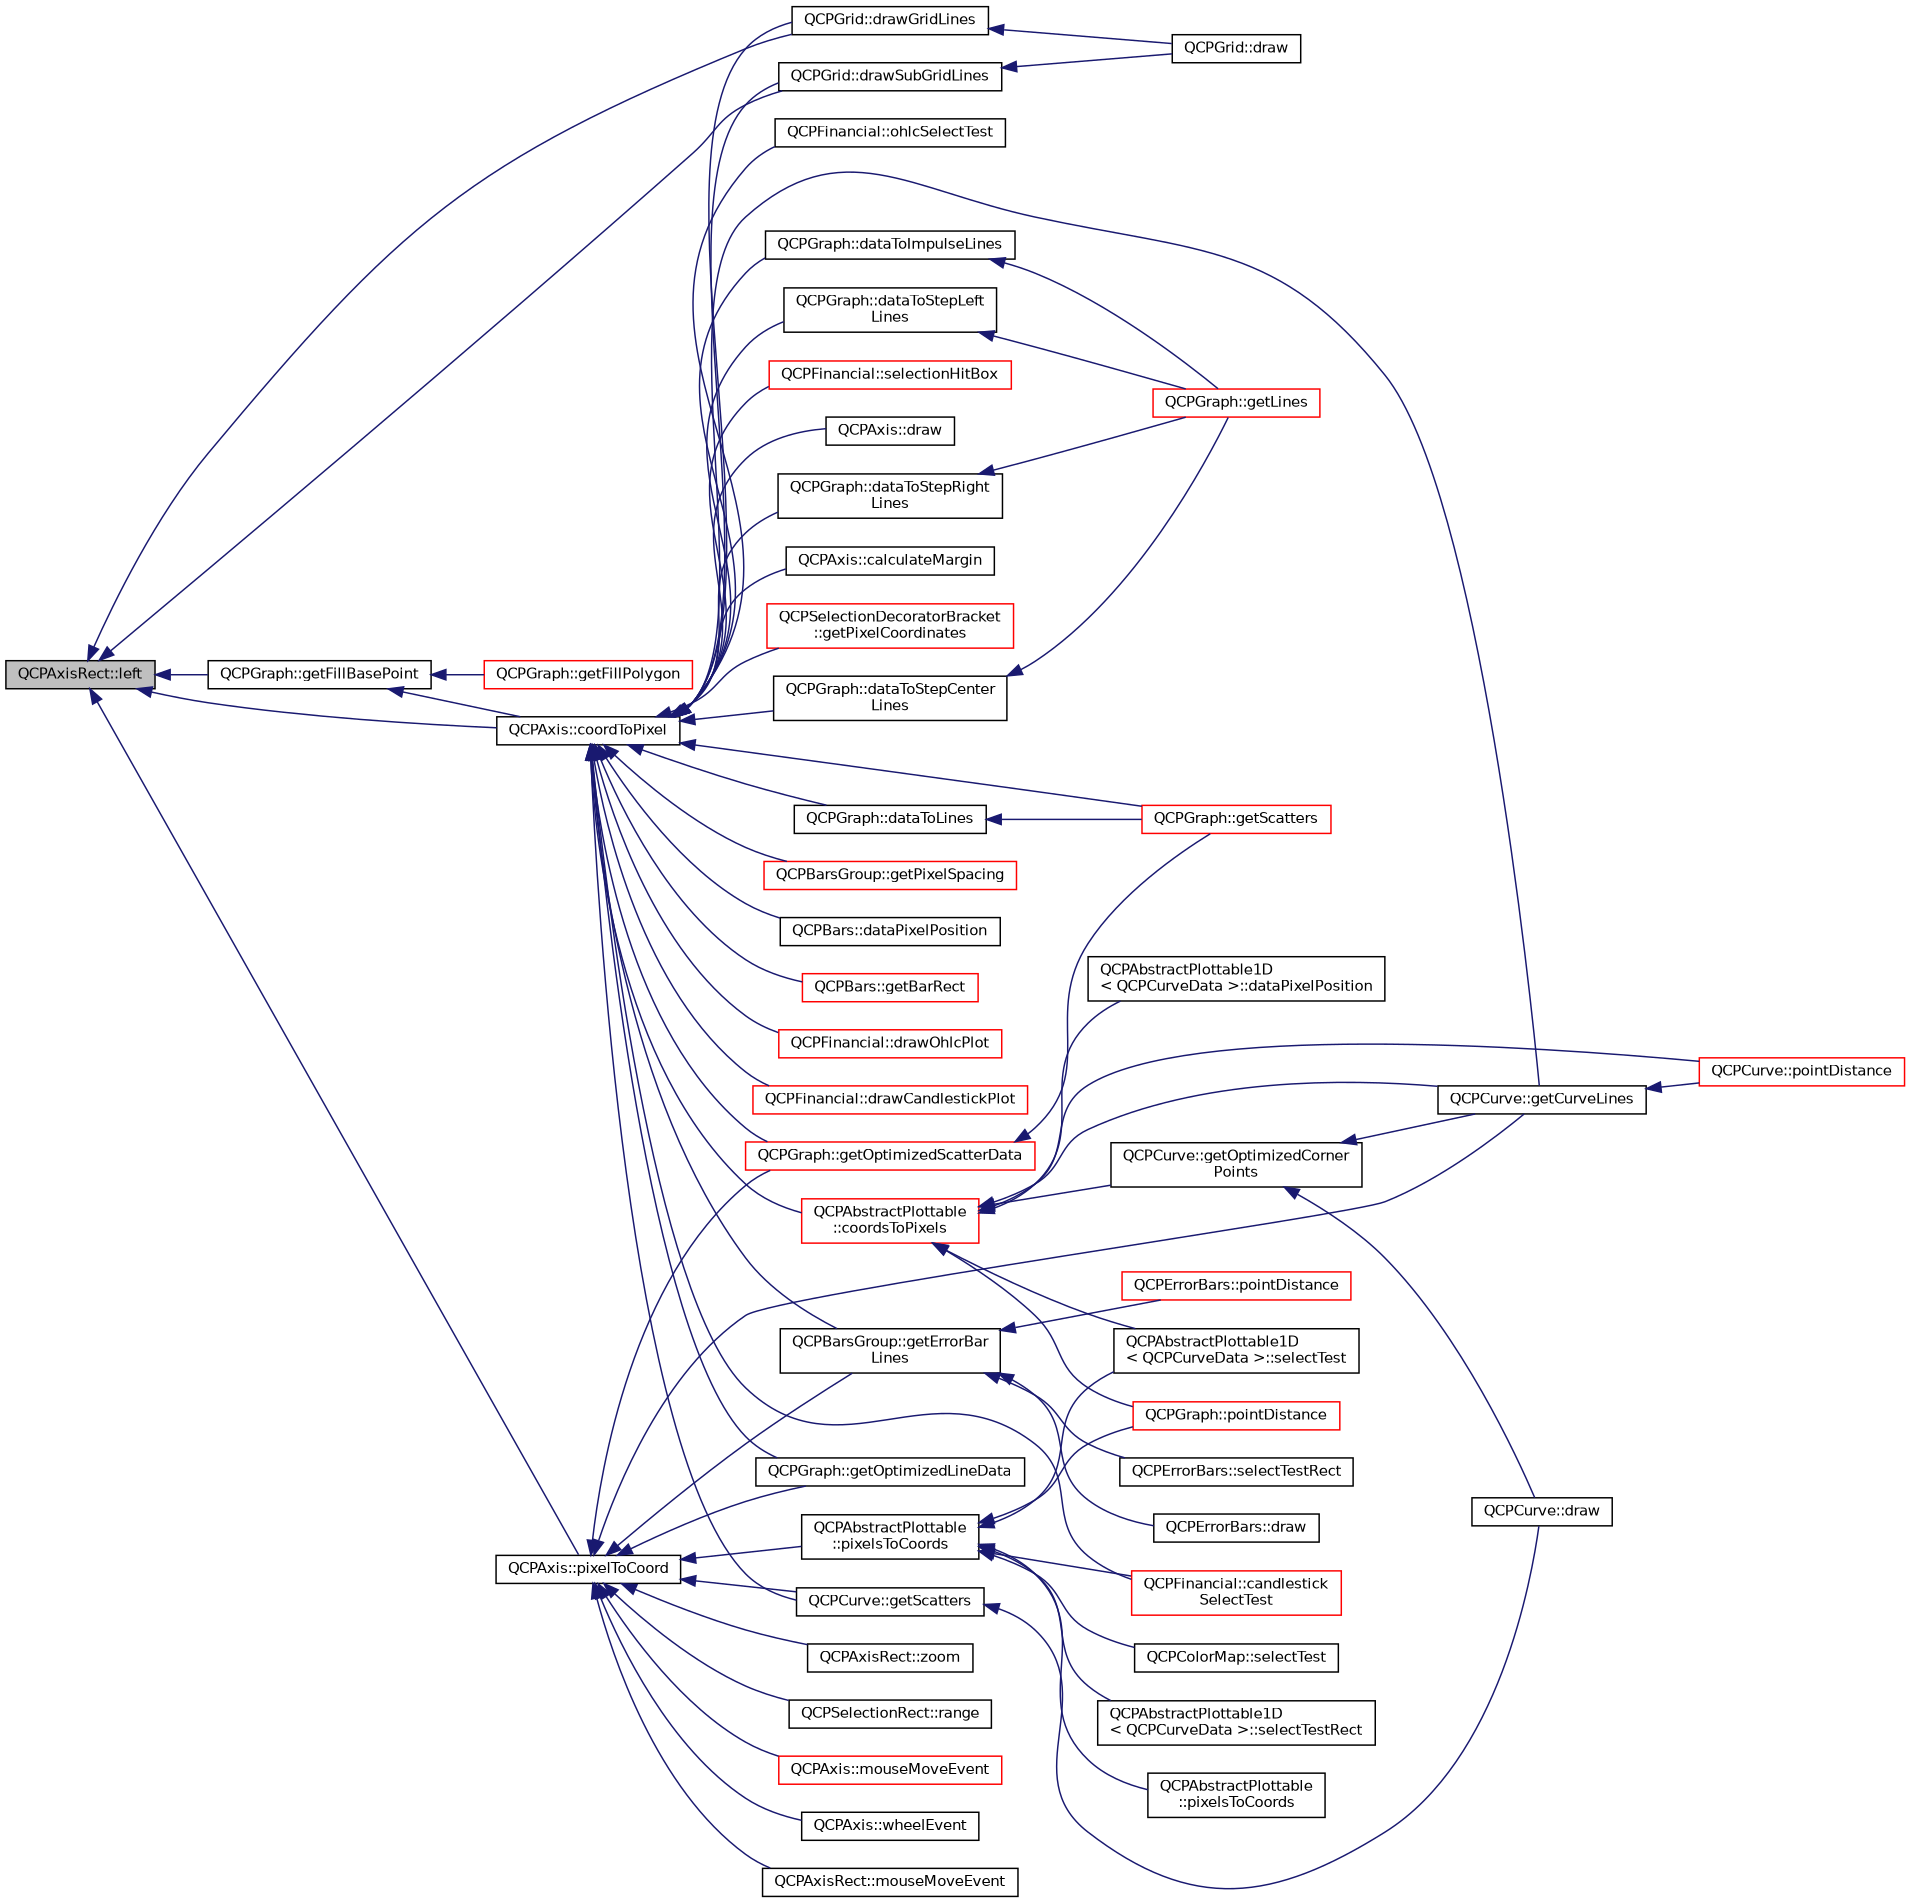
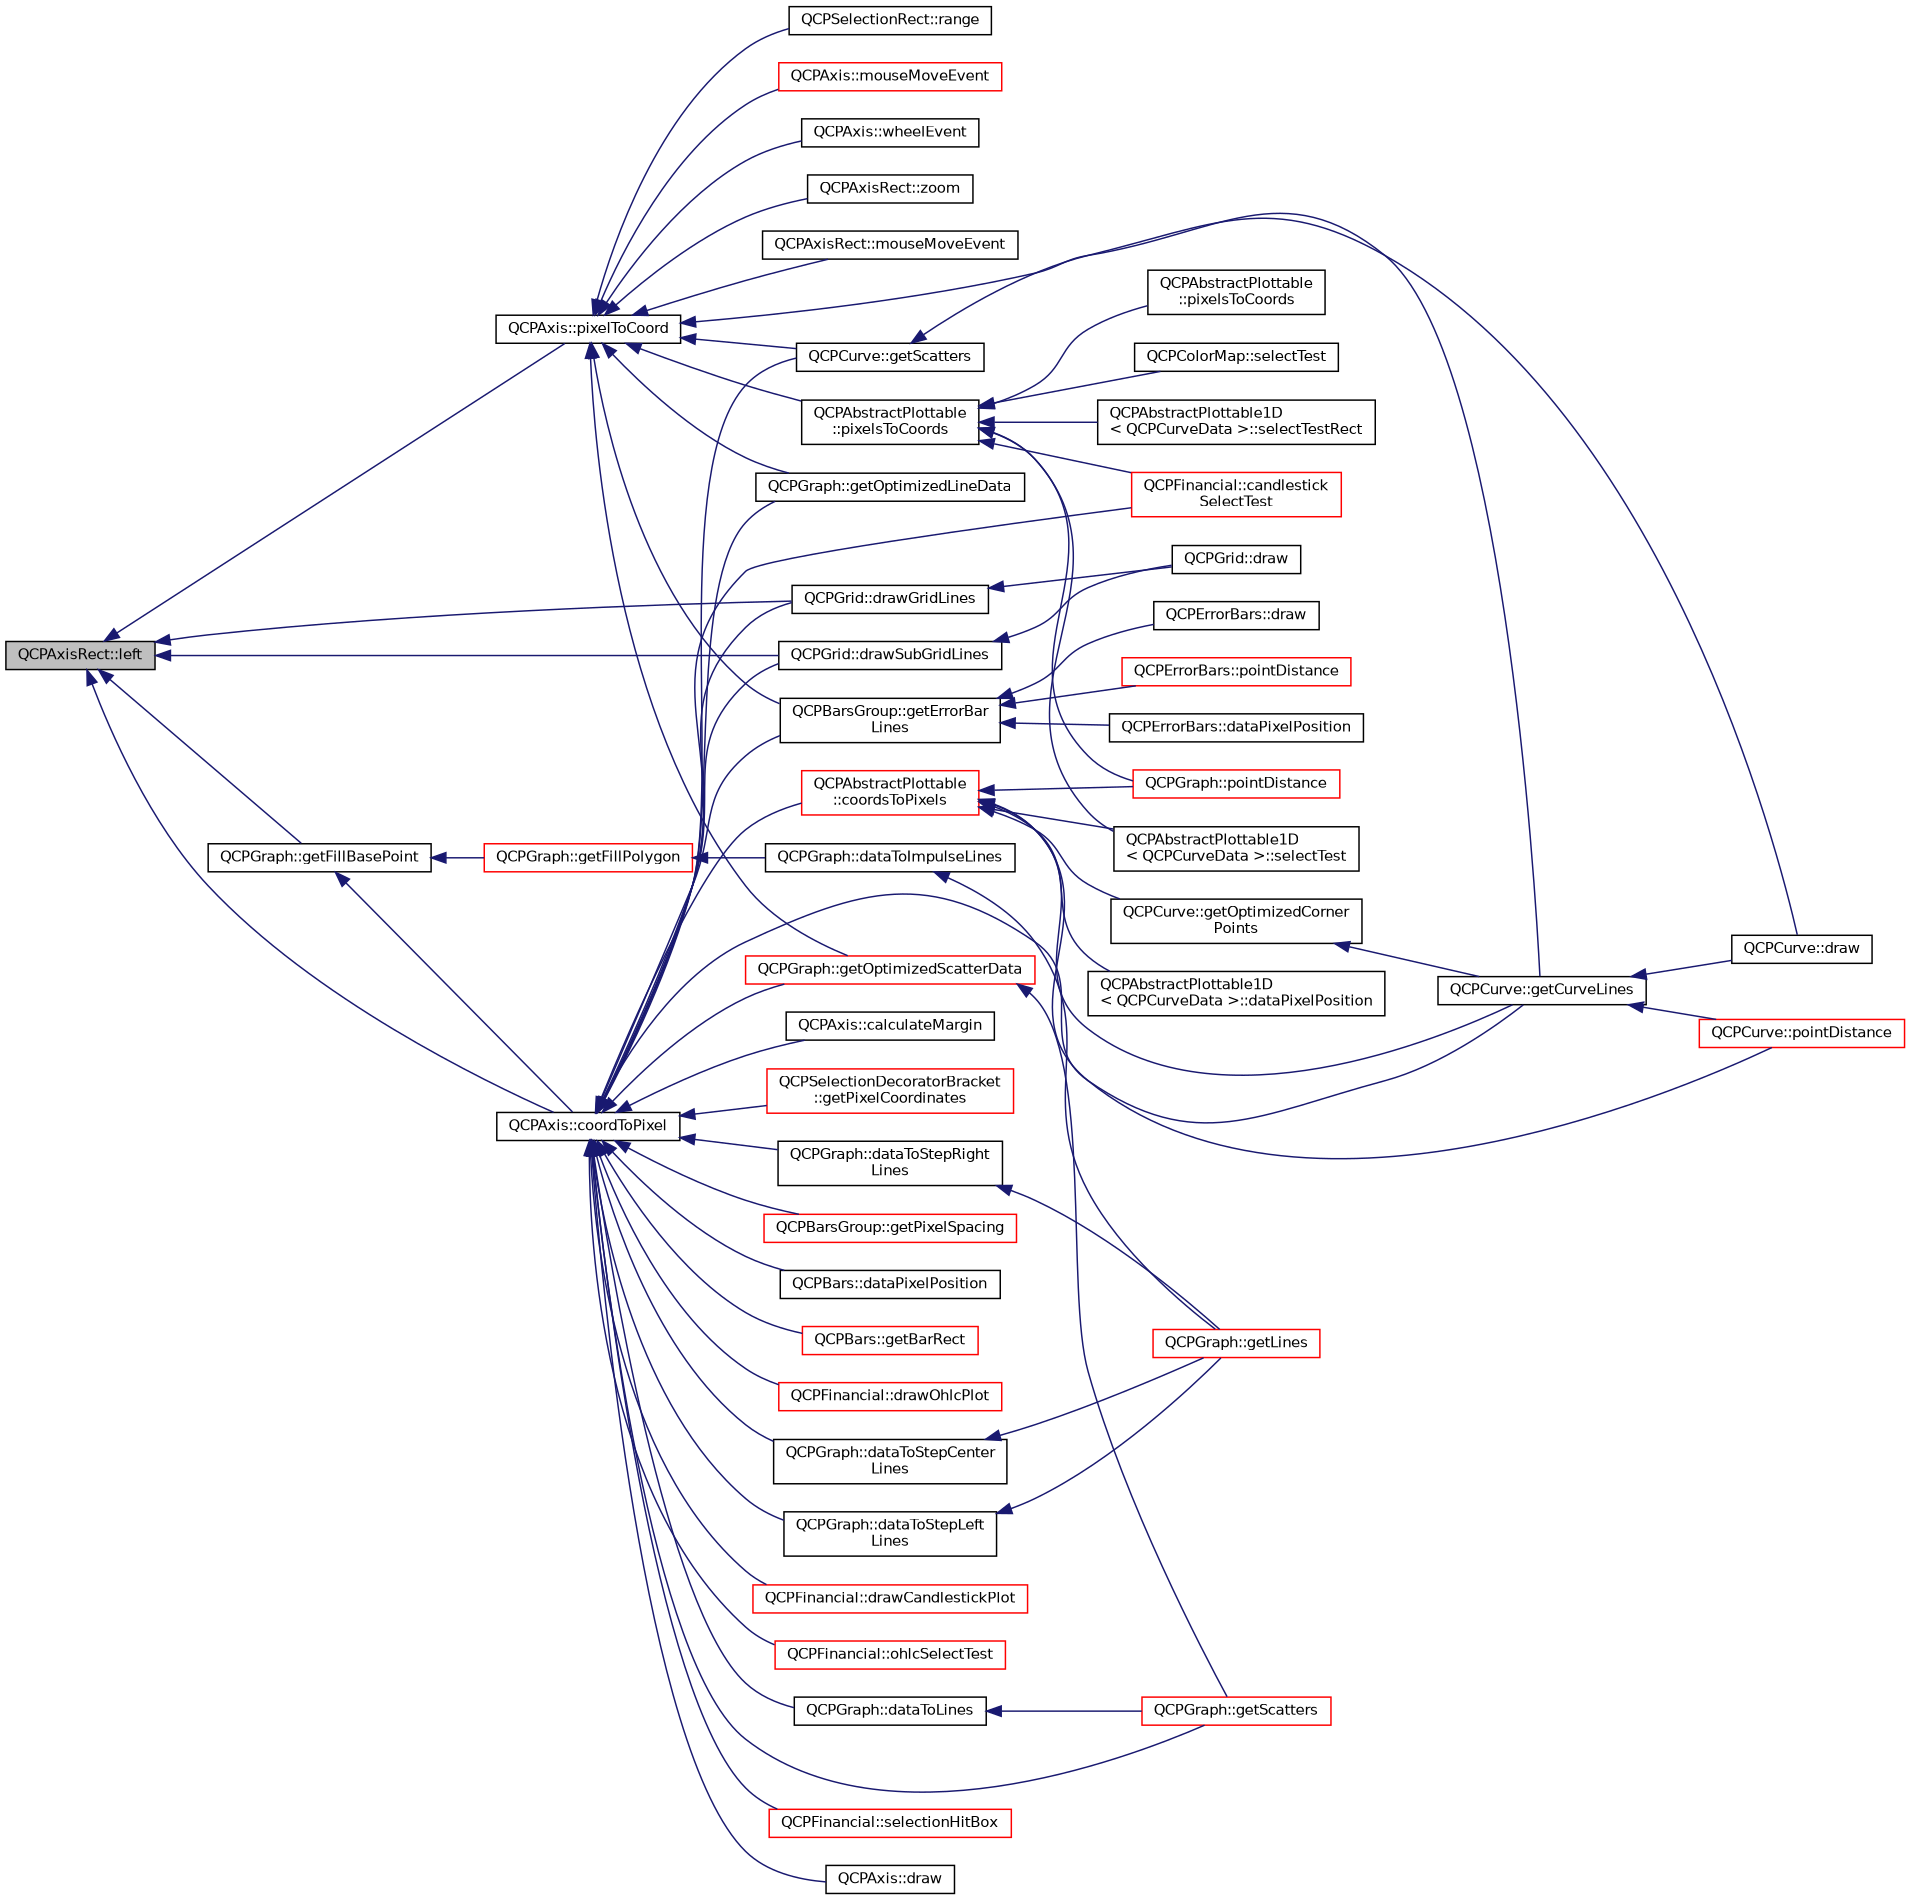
(890, 133) -> (890, 1655)
(715, 479) -> (739, 858)
(1440, 1326) -> (1689, 967)
(1236, 1472) -> (1236, 728)
